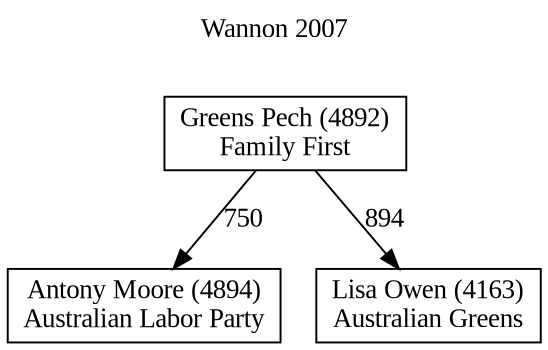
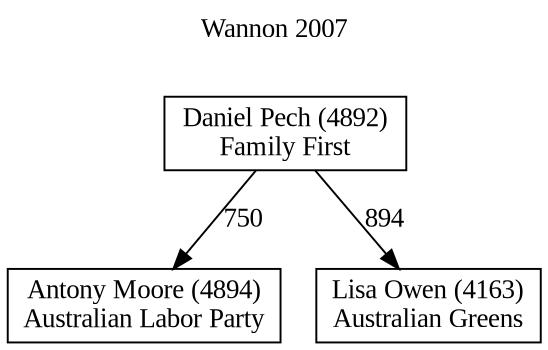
(285, 133) -> (285, 133)
